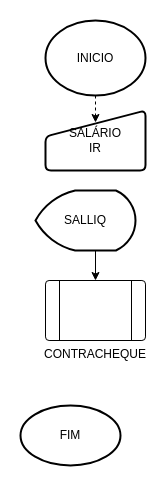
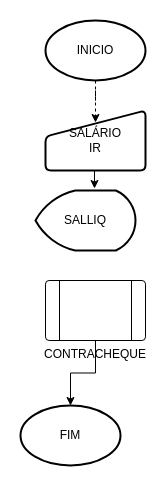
(96, 58) -> (96, 51)
none -> (95, 176)
(96, 261) -> none
none -> (87, 373)
